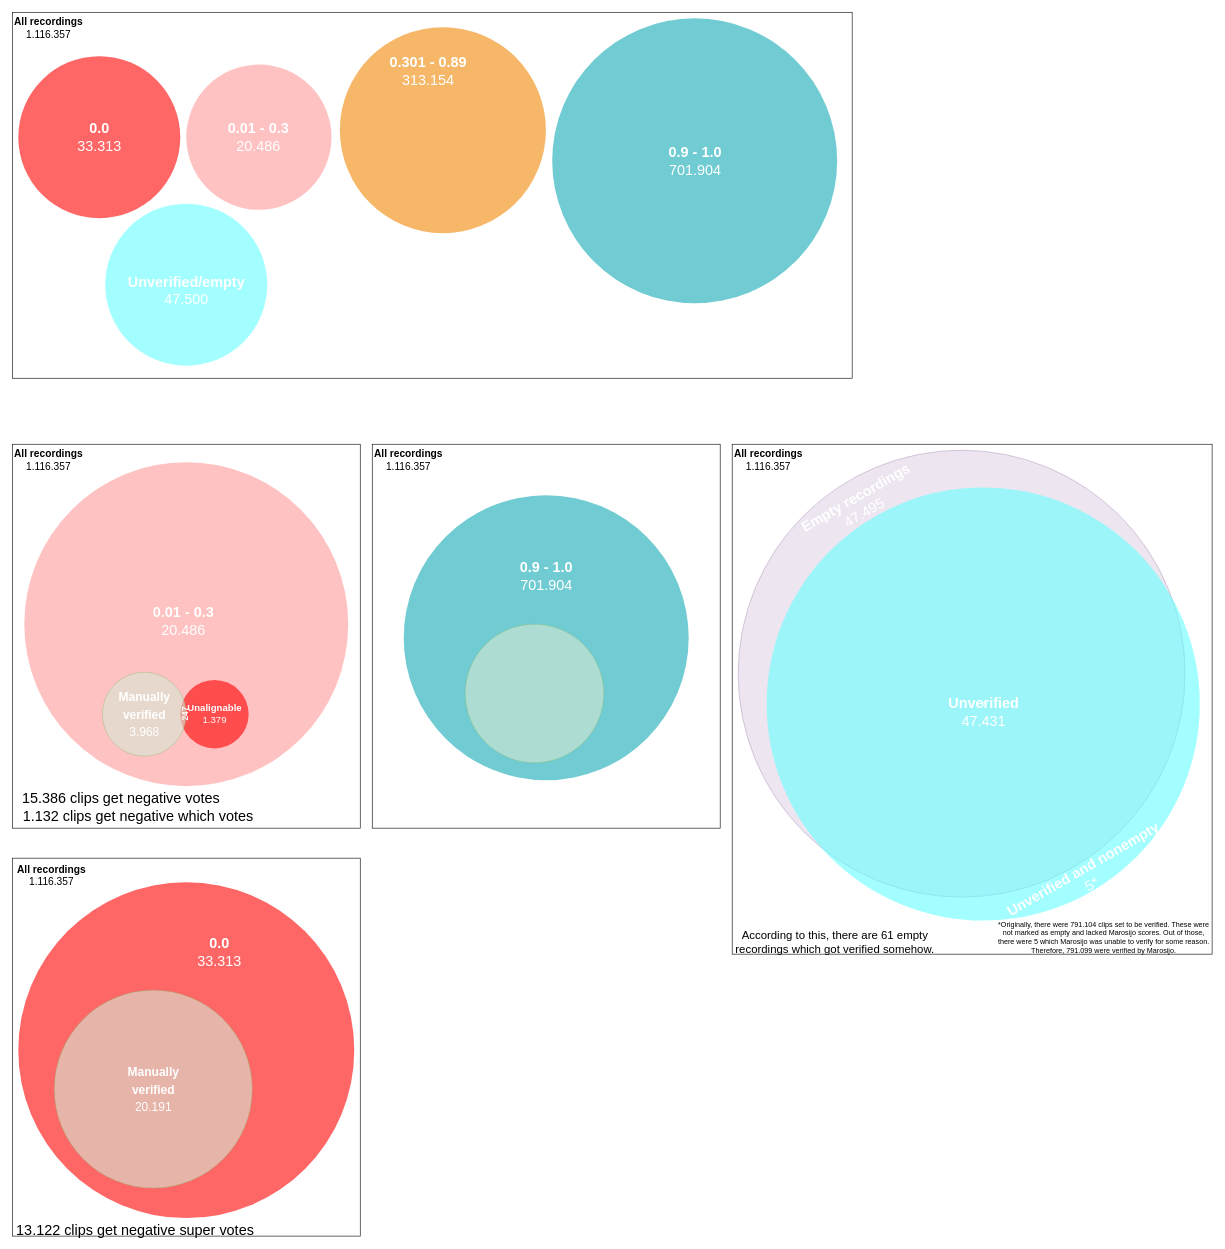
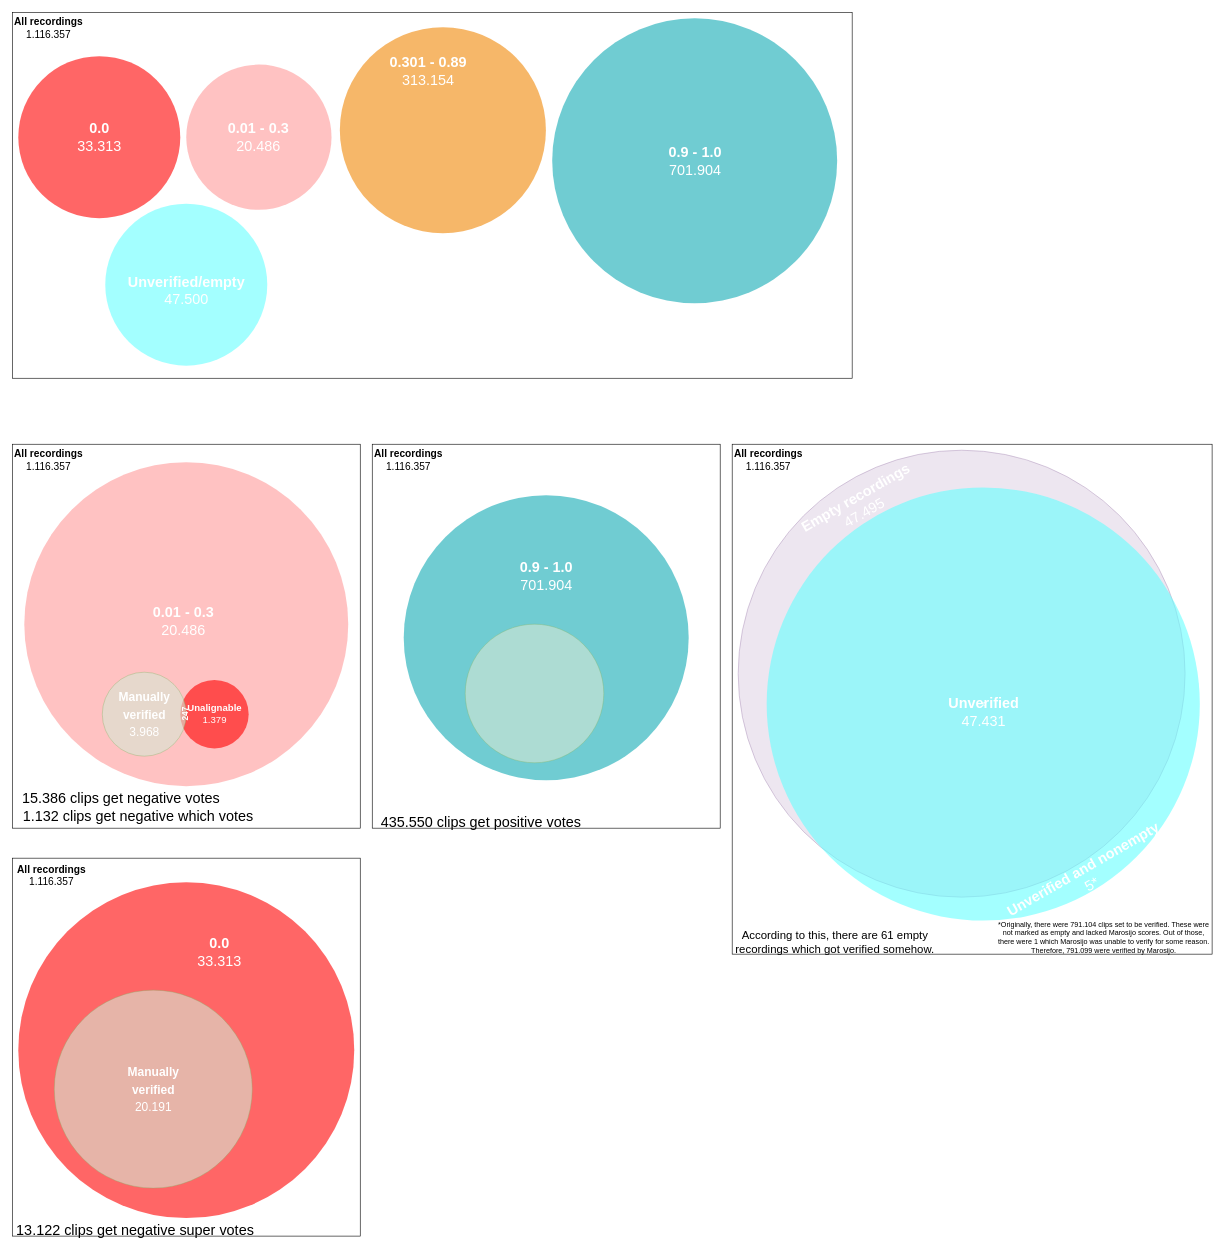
none -> (481, 822)
(1104, 938) -> (1104, 938)
